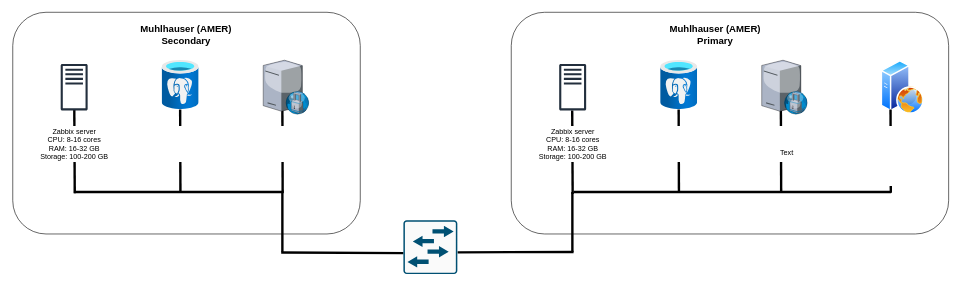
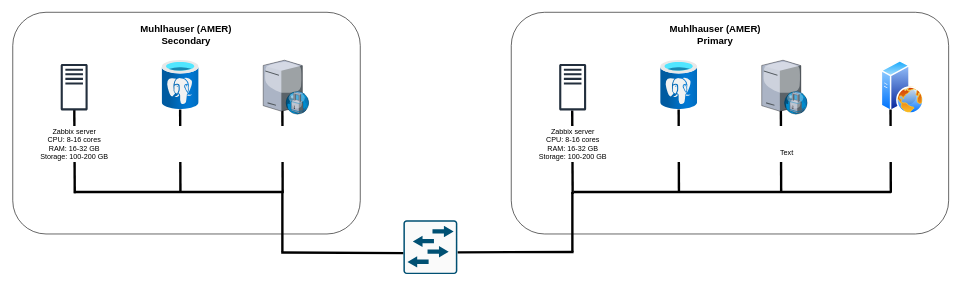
(893, 156) -> (893, 144)
